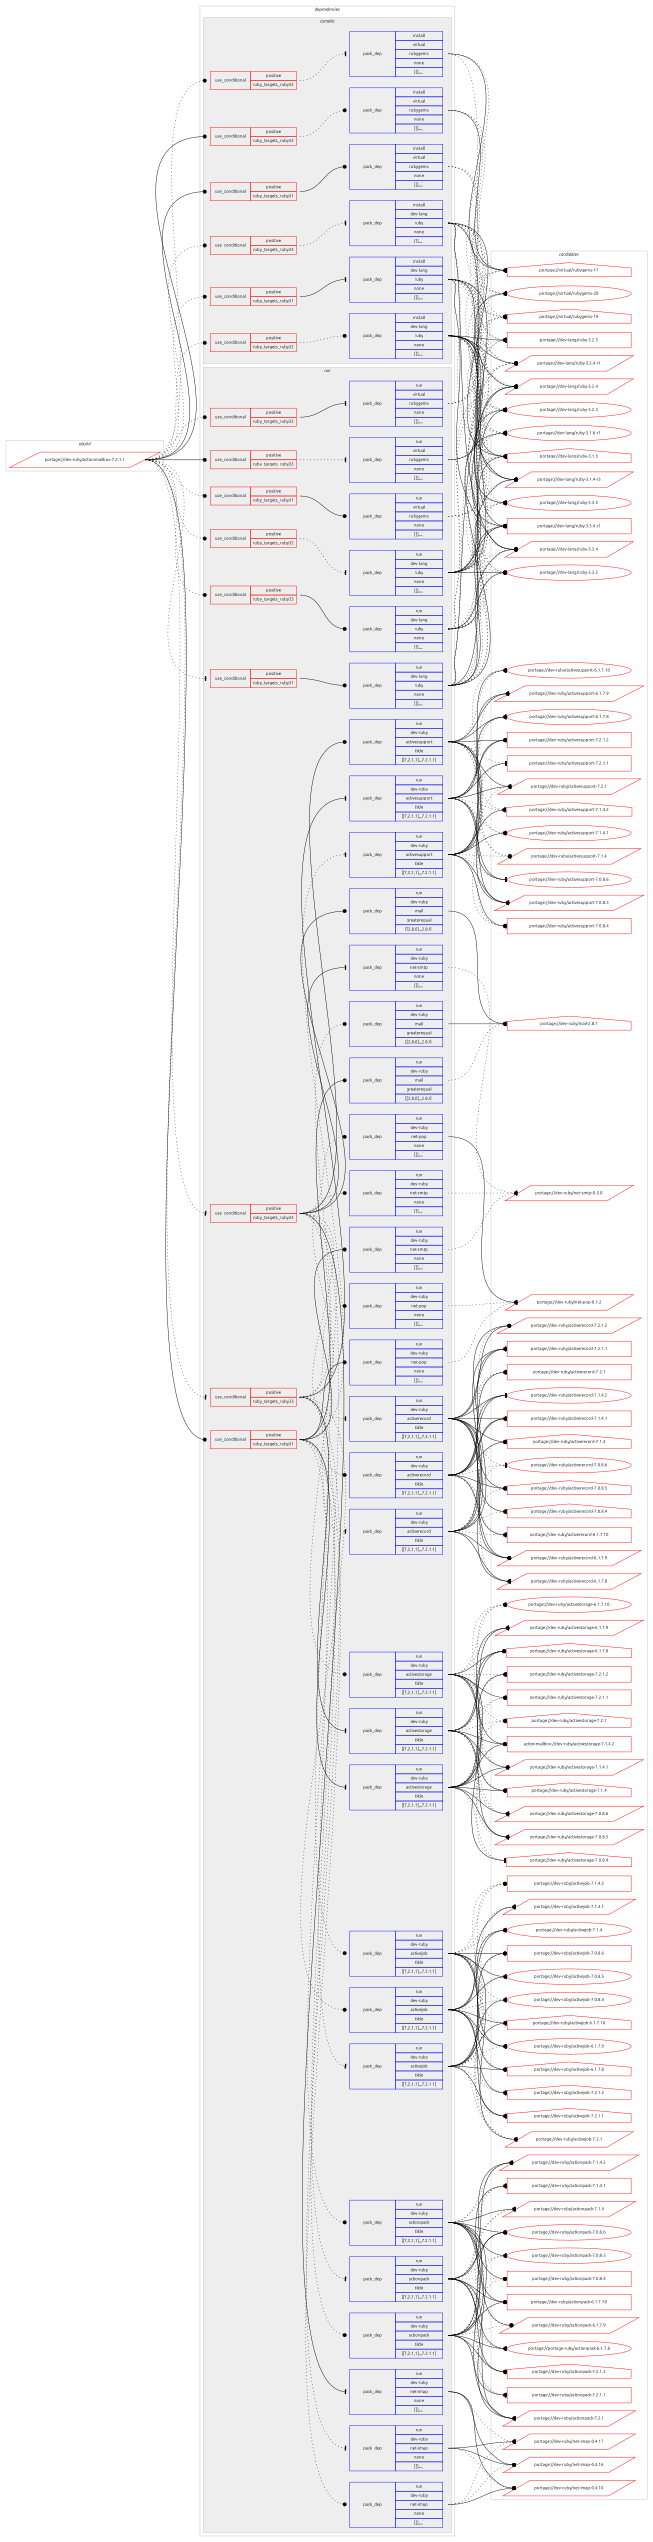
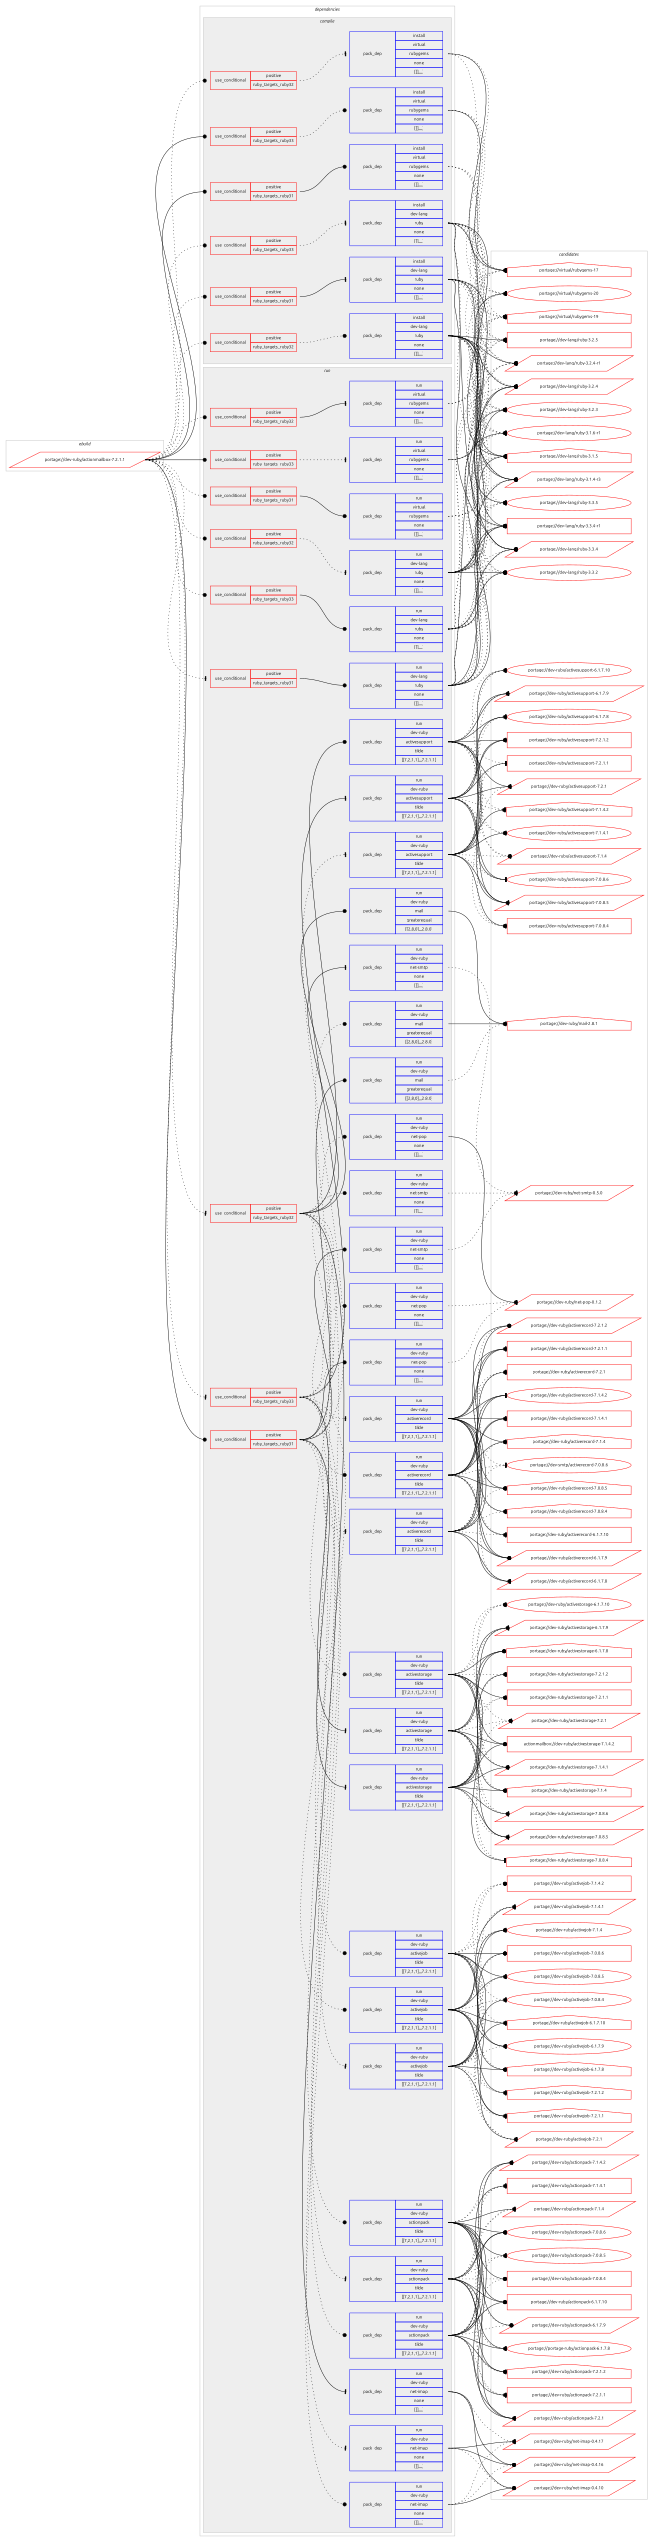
(569, 1465) -> (569, 1465)
(569, 1721) -> (569, 1721)
